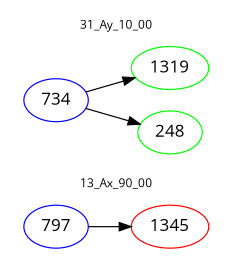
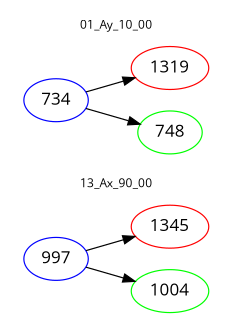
(116, 26) -> (116, 26)
(170, 68) -> (170, 68)
(170, 132) -> (170, 132)
(56, 227) -> (56, 259)
none -> (170, 291)
